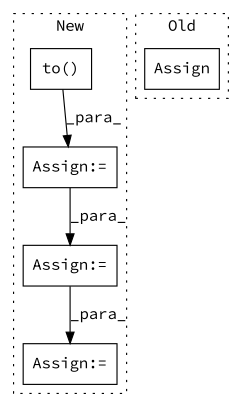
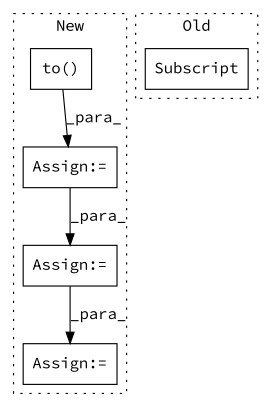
(182, 69) -> (197, 69)
